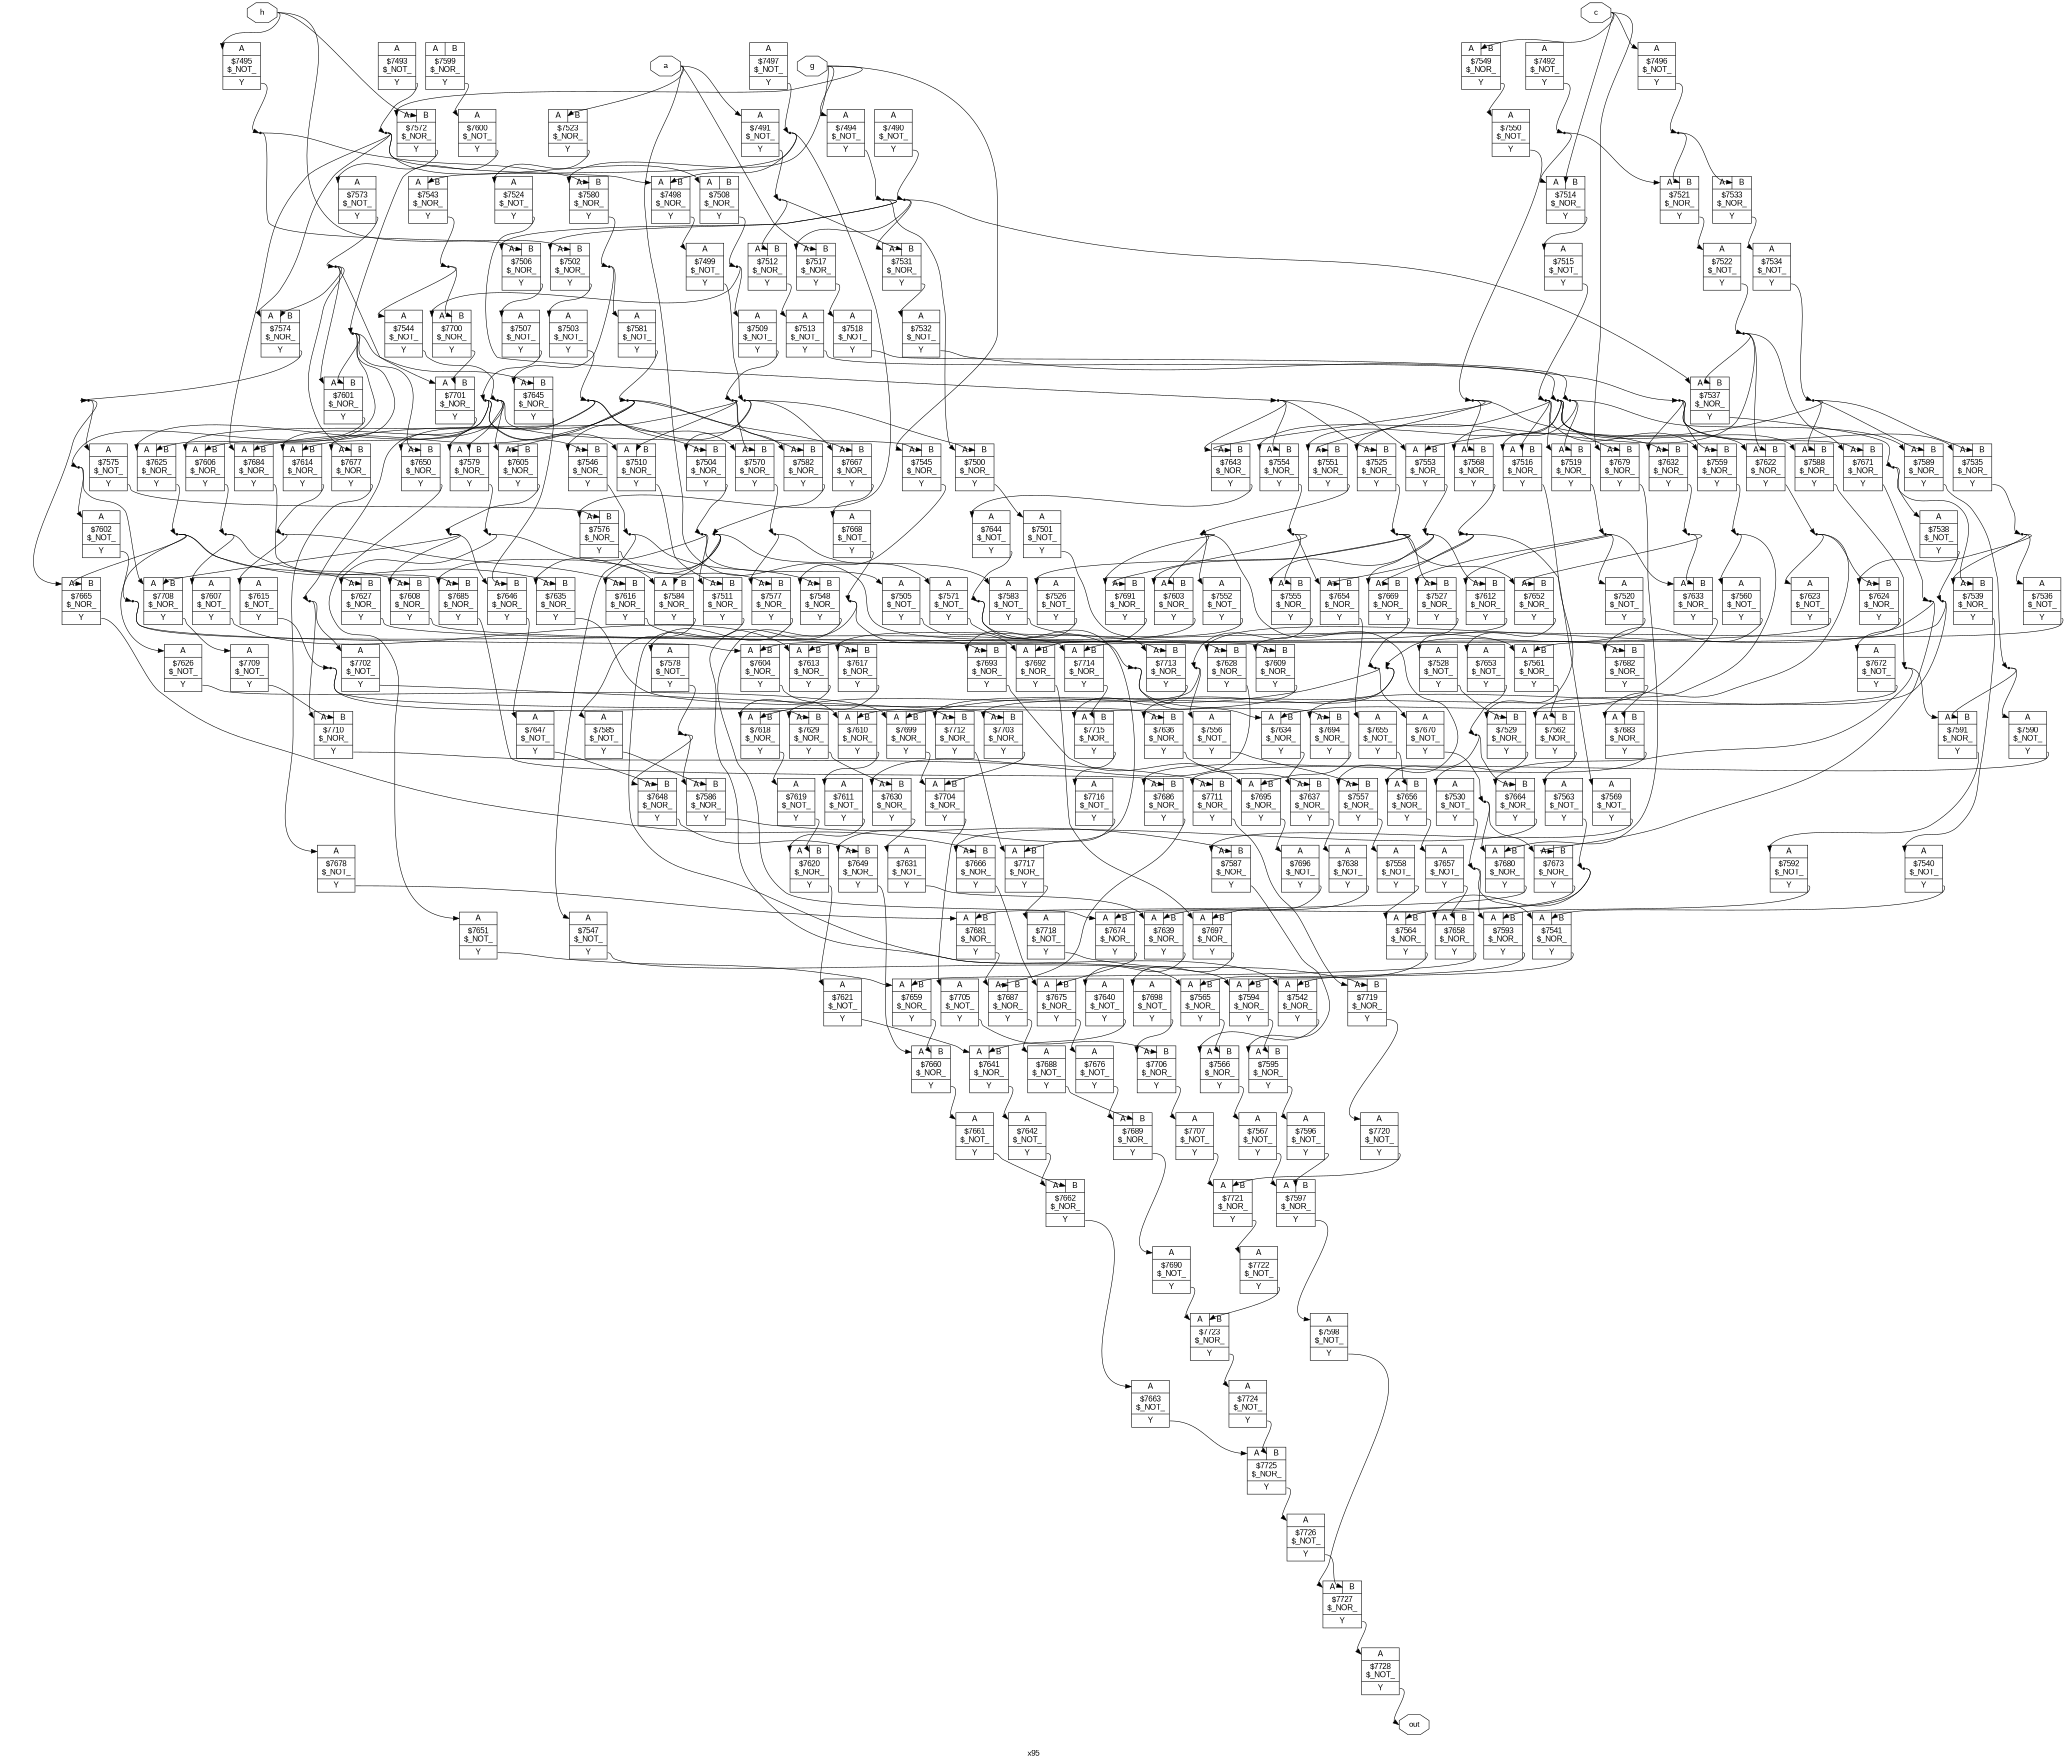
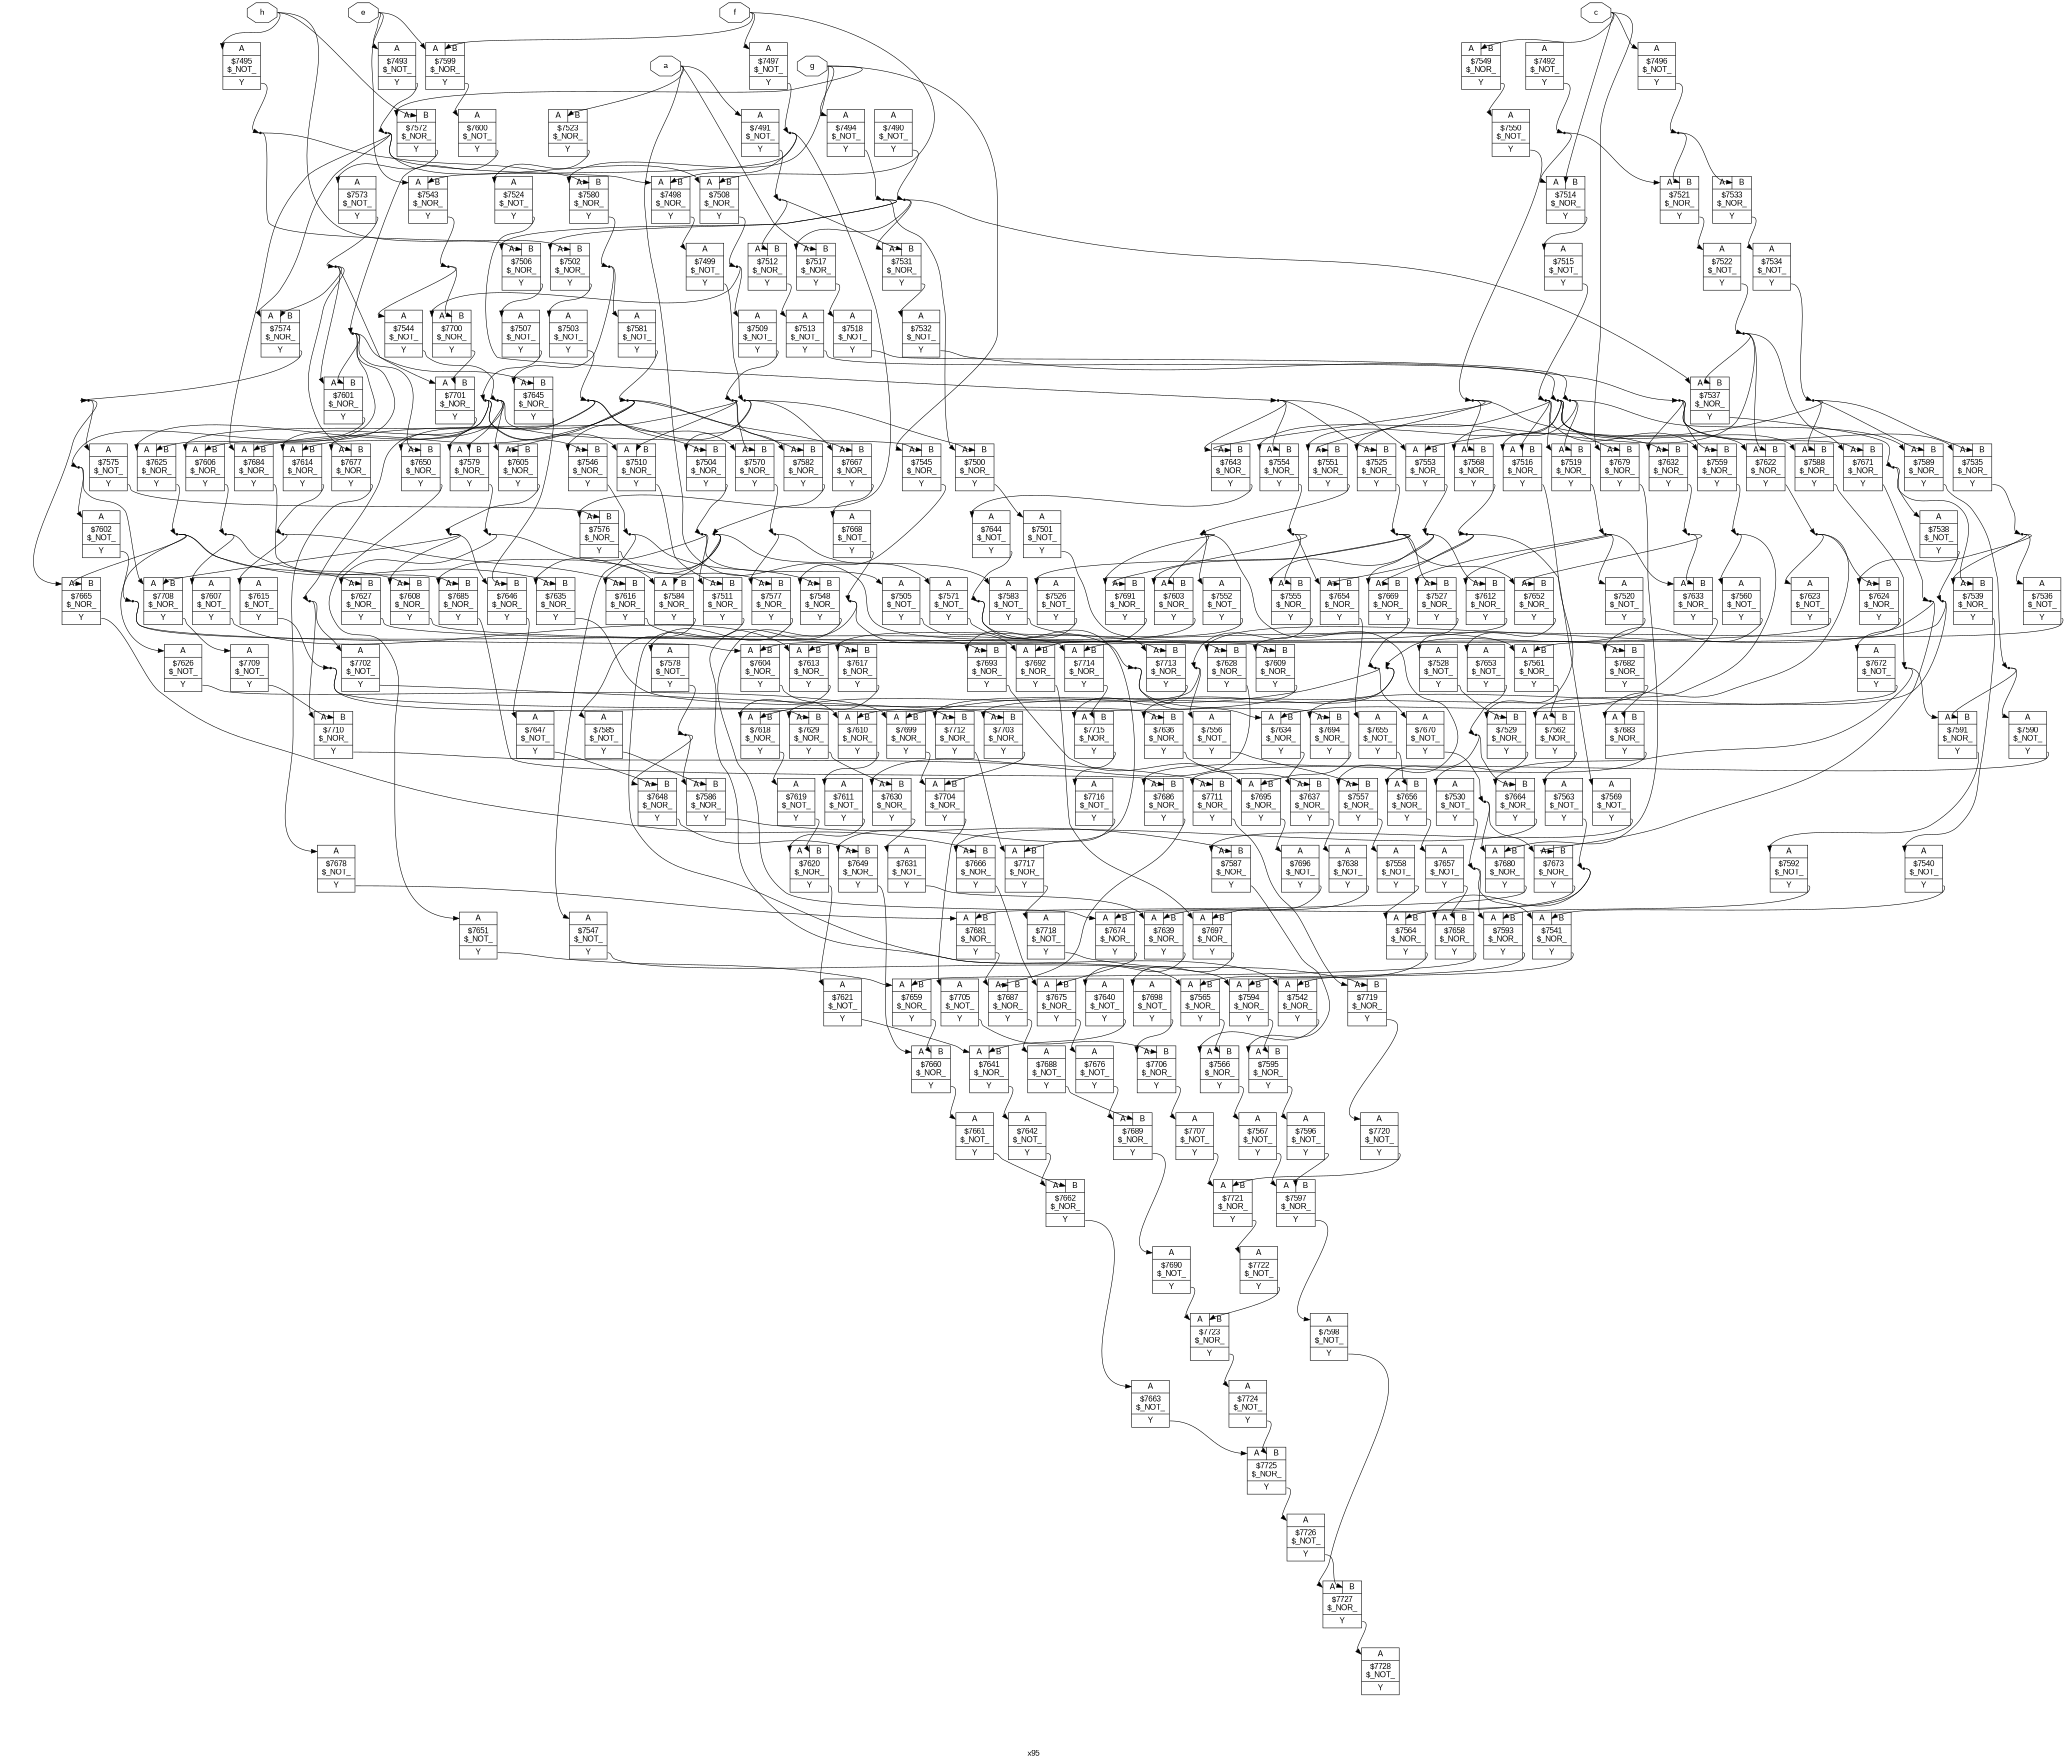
none -> (363, 13)
none -> (735, 13)
(1414, 1725) -> none
